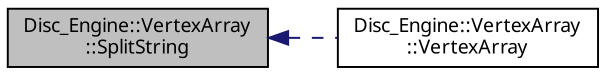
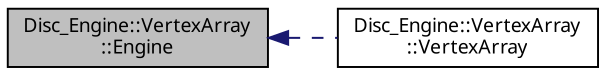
(138, 38) -> (138, 38)
